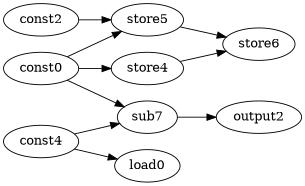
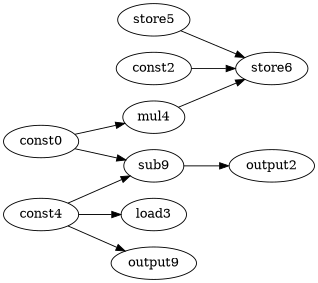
(90, 20) -> (209, 69)
(90, 46) -> none
(147, 69) -> (154, 117)
(147, 117) -> (154, 166)
(147, 166) -> (154, 215)
none -> (154, 263)
